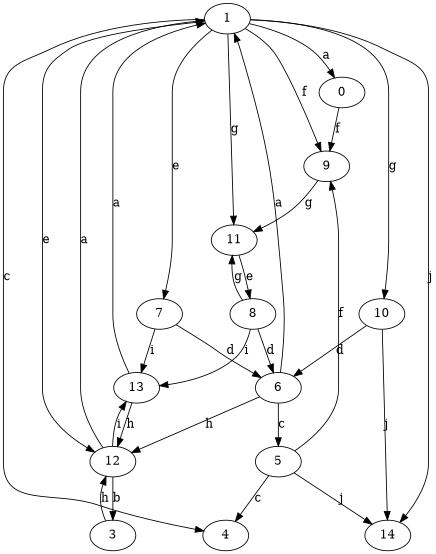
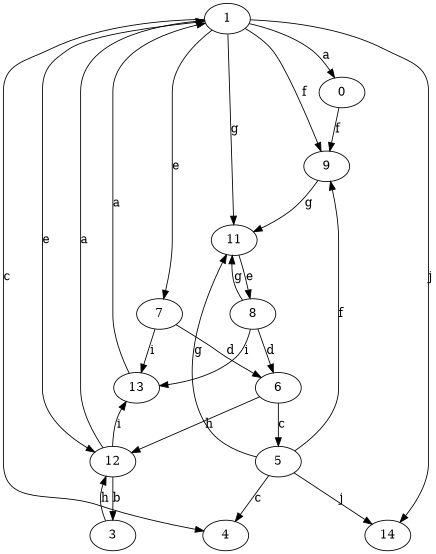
(275, 205) -> none
(382, 314) -> none
none -> (193, 373)
(126, 421) -> none
